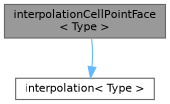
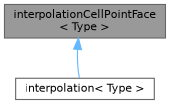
(92, 52) -> (78, 64)
